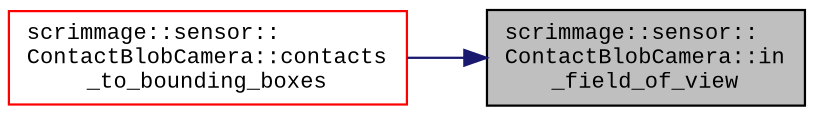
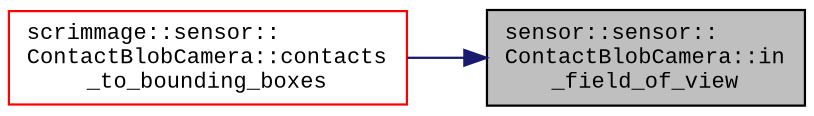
(646, 58) -> (646, 58)
